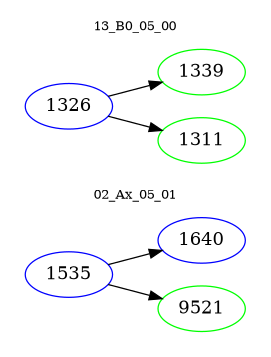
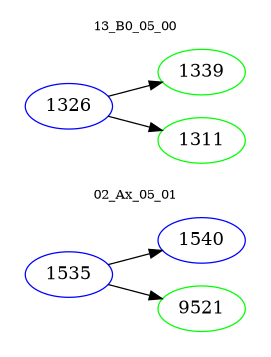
(202, 240) -> (202, 240)
